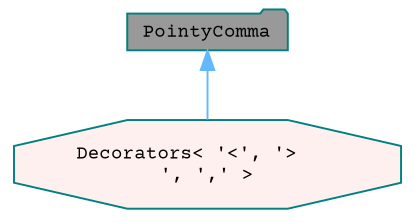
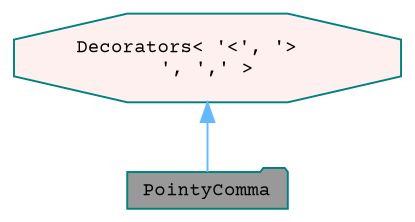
(208, 95) -> (208, 147)
